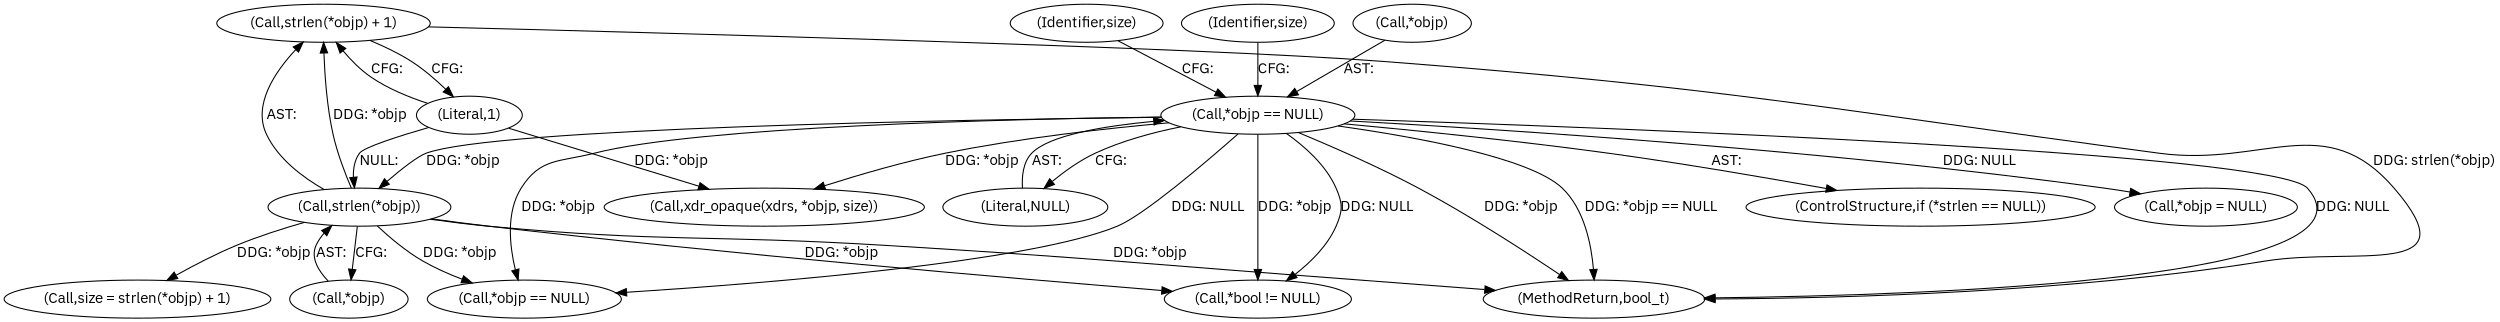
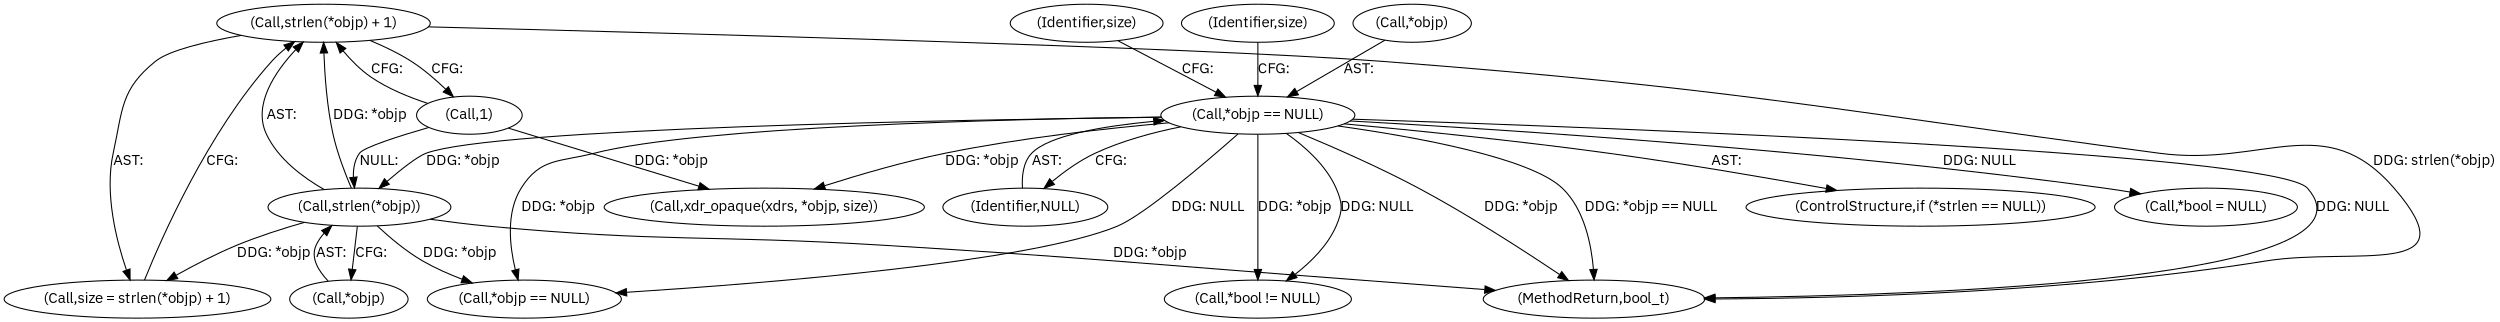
(469, 115) -> (469, 115)
none -> (121, 116)
none -> (204, 157)
(1025, 207) -> (1025, 207)
(2206, 207) -> (2206, 207)
(796, 258) -> none
